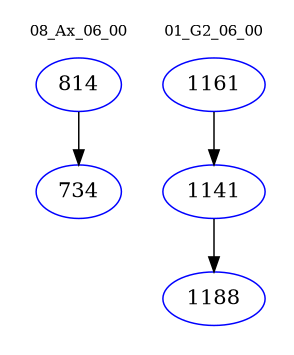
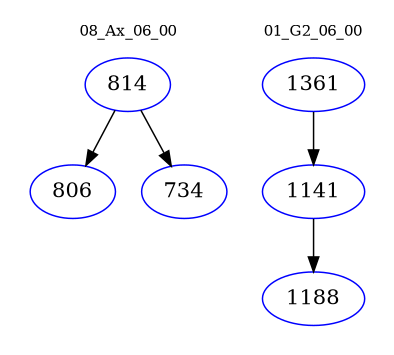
(214, 85) -> (314, 85)
none -> (73, 192)
